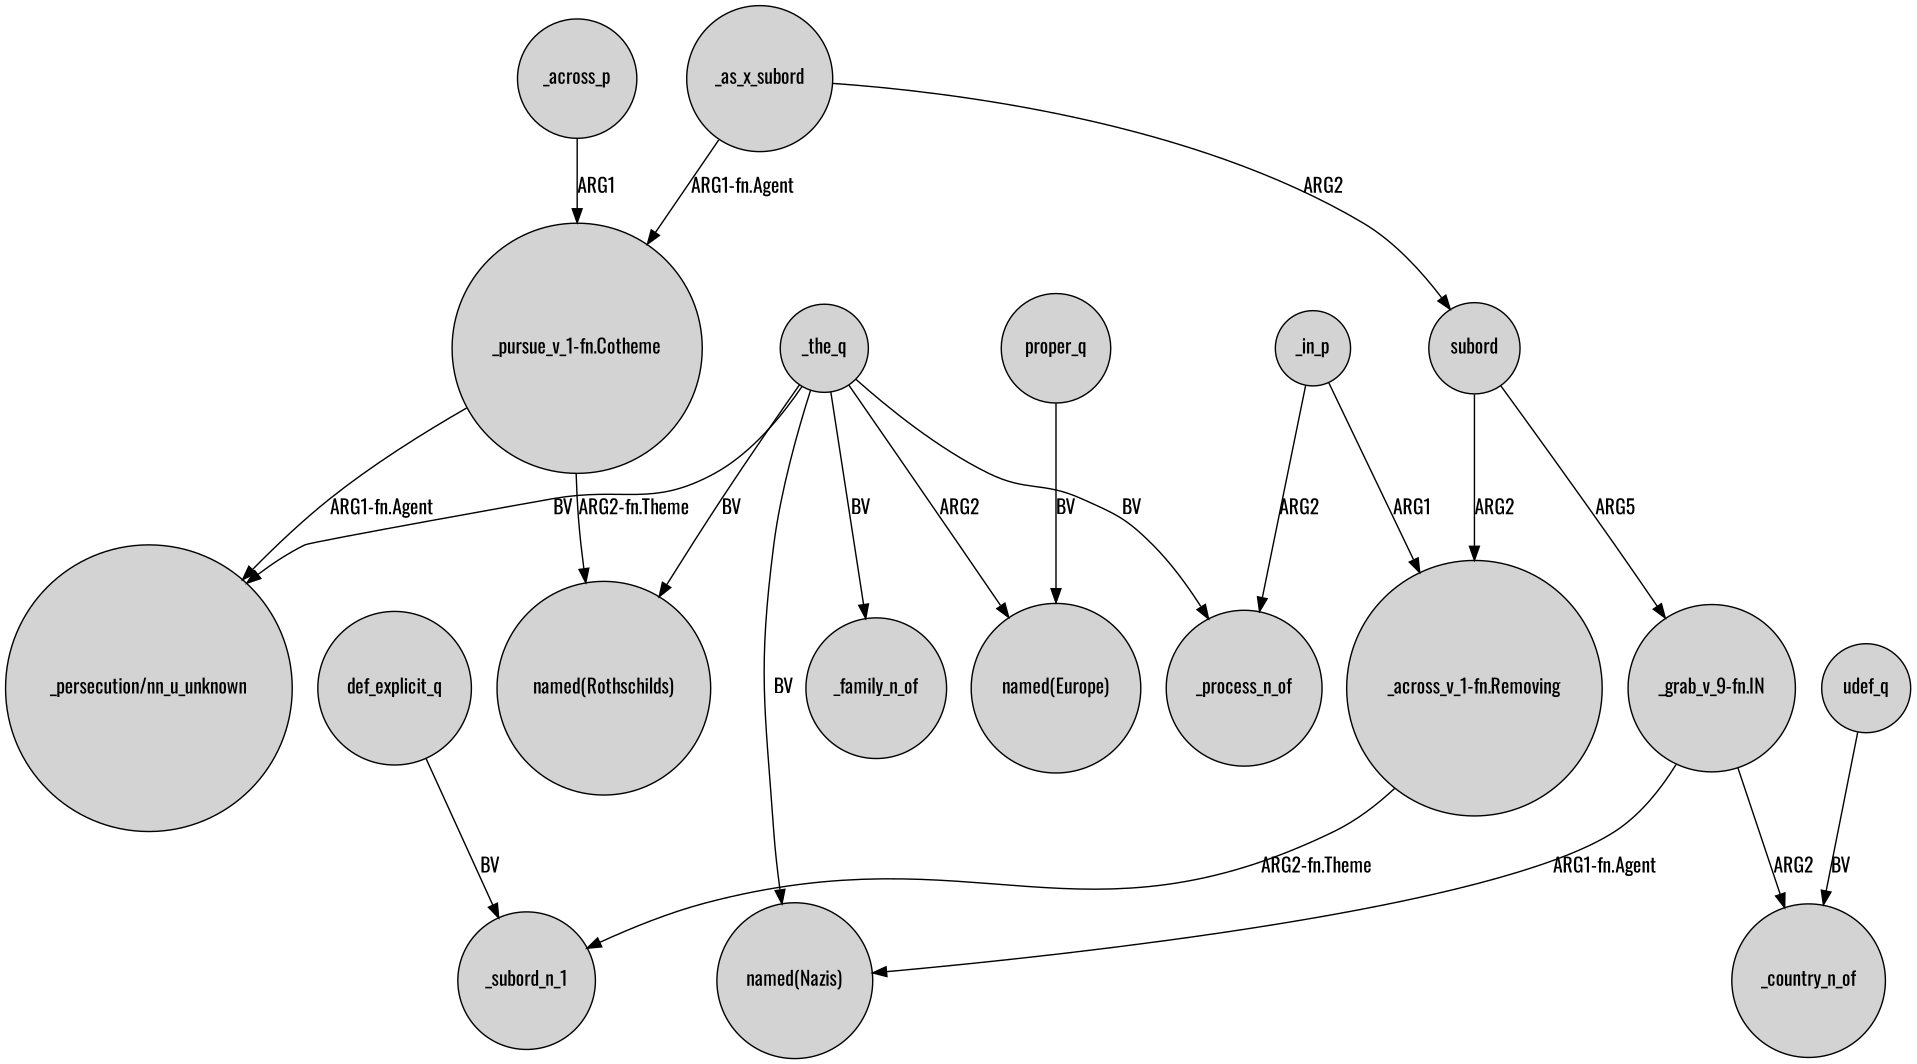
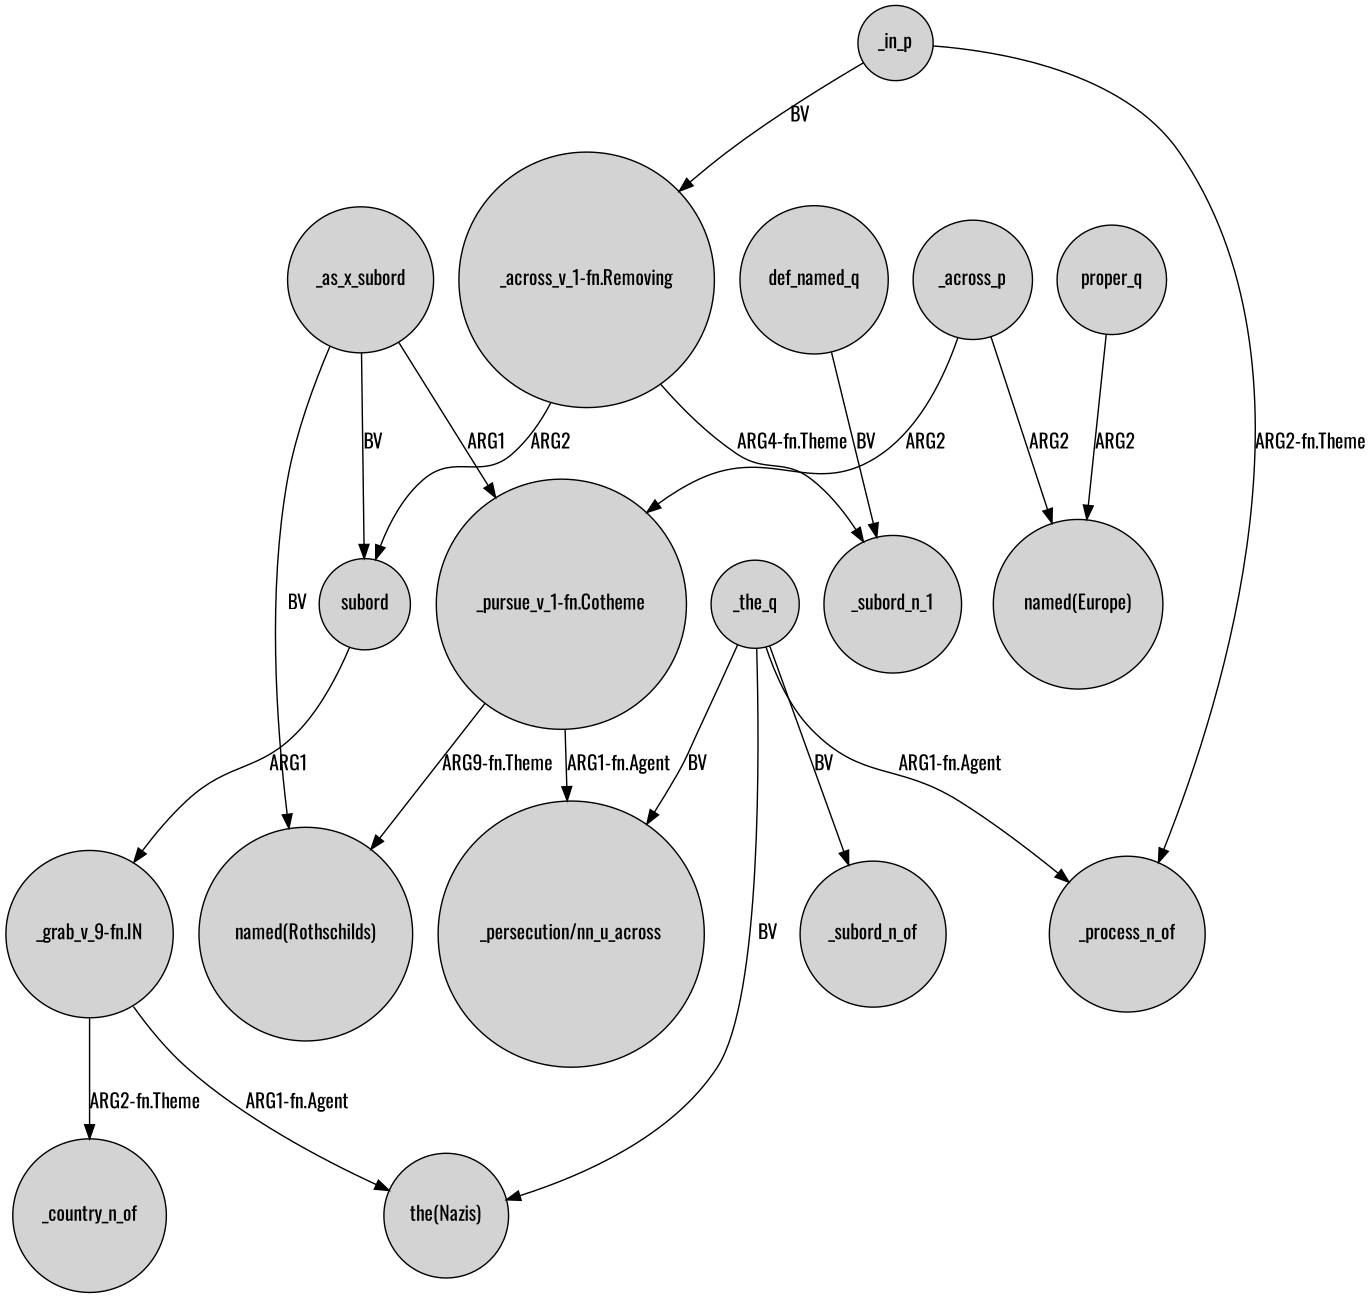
(597, 187) -> (926, 443)
(743, 187) -> (487, 443)
(1323, 187) -> (373, 443)
(1474, 470) -> (460, 467)
(732, 484) -> (277, 577)
(925, 495) -> (1019, 423)
(634, 509) -> (497, 765)
(1066, 509) -> (1115, 443)
(1132, 509) -> (950, 765)
(1300, 509) -> (1310, 443)
(1413, 509) -> (800, 116)
(1615, 509) -> (289, 765)
(149, 688) -> (571, 934)
(395, 688) -> (814, 280)
(876, 688) -> (873, 934)
(1866, 688) -> none
(1316, 867) -> (792, 443)
(1794, 867) -> (145, 1103)
(795, 981) -> (446, 1216)
